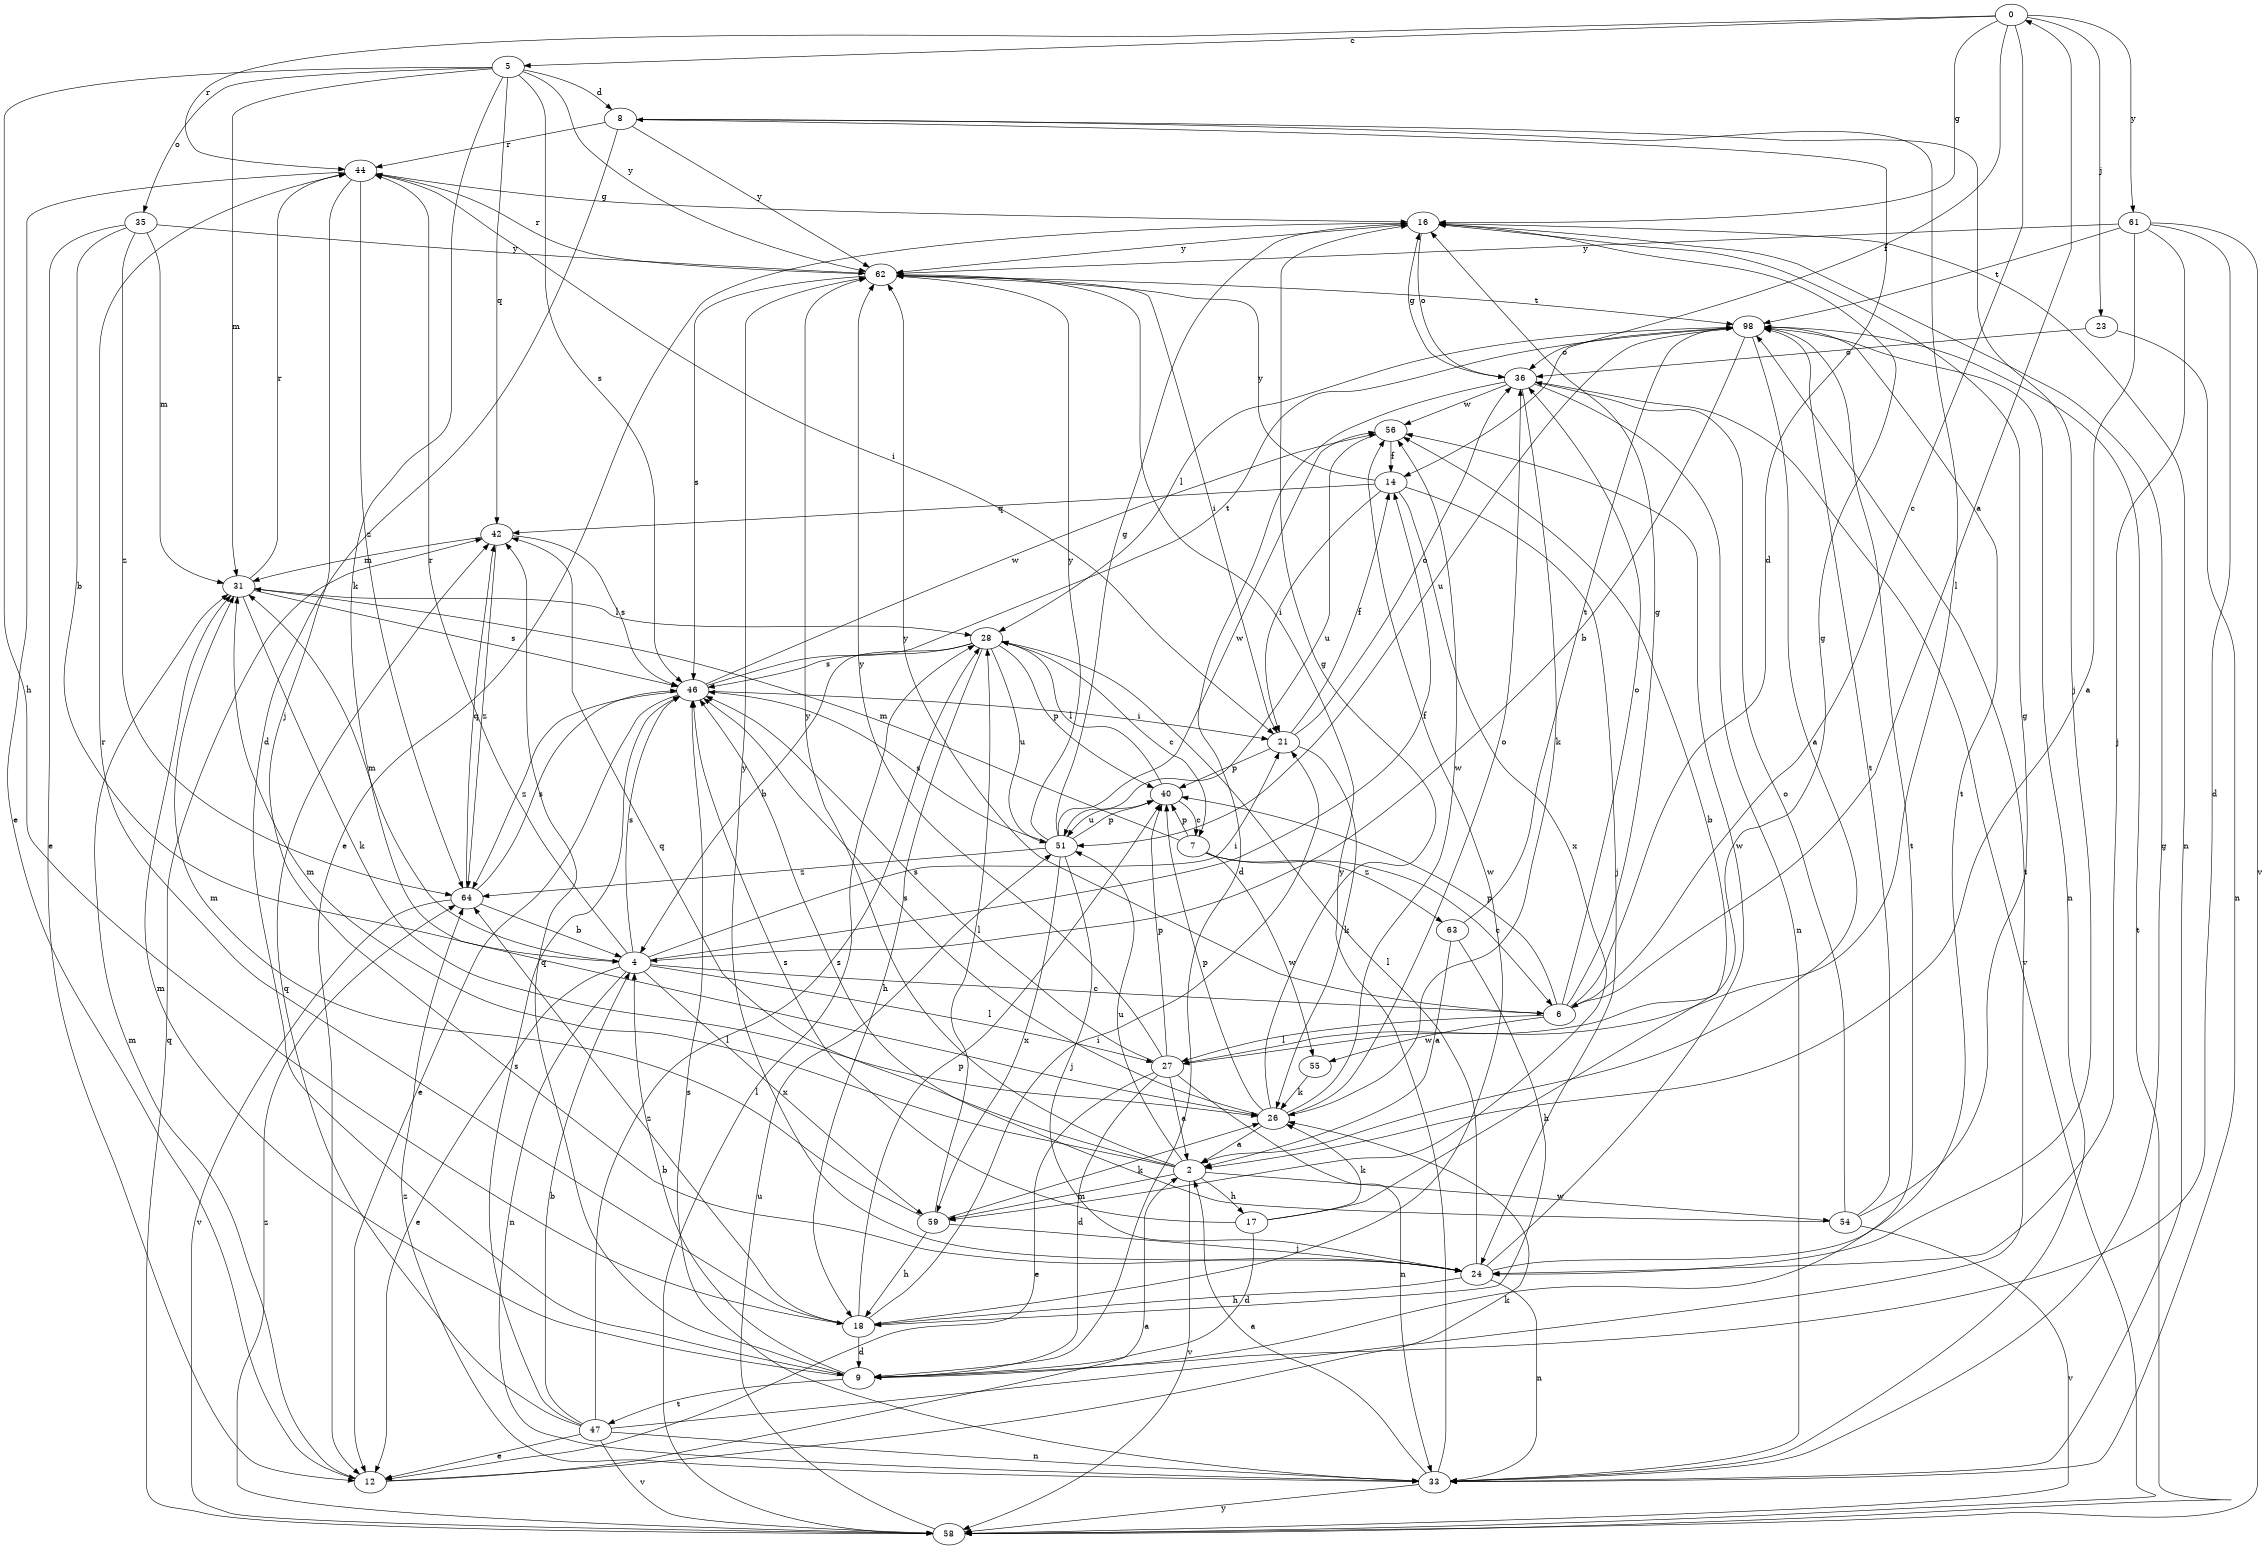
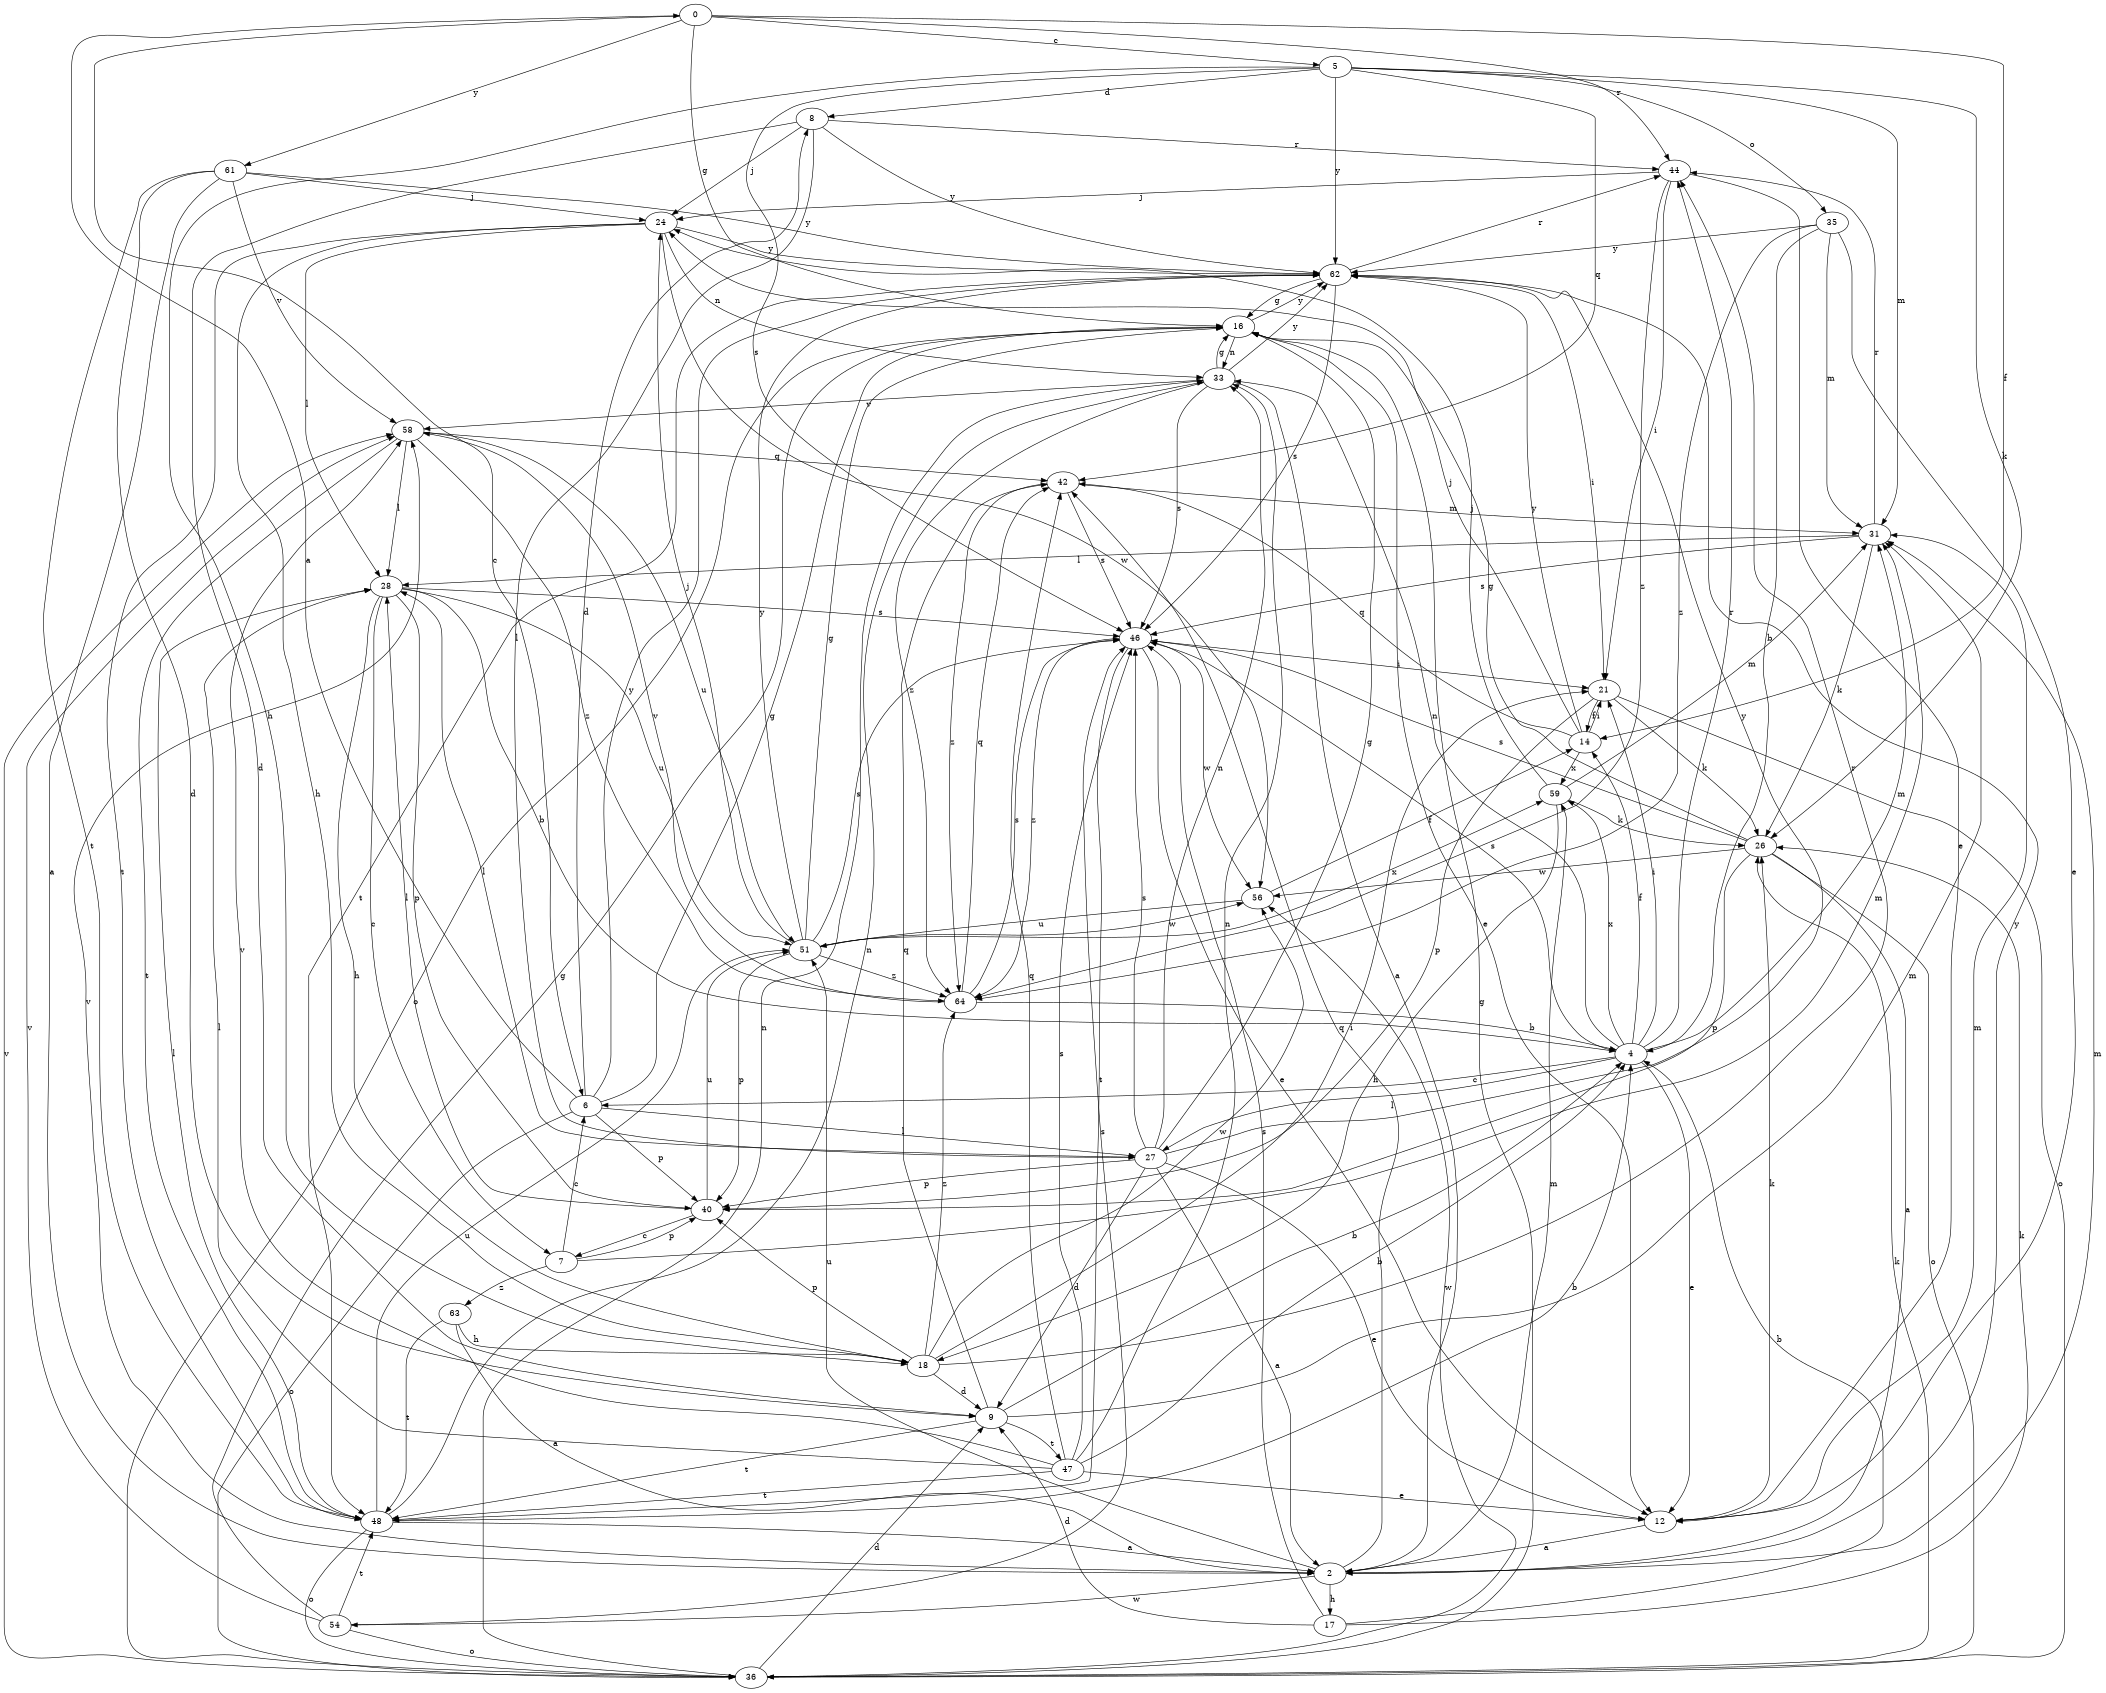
(888, 212) -> (1278, 294)
(1749, 327) -> (377, 1522)
(2102, 327) -> none
(1724, 909) -> (1881, 1524)
(973, 939) -> (560, 1131)
(1315, 1067) -> none
(1224, 1508) -> (869, 405)
